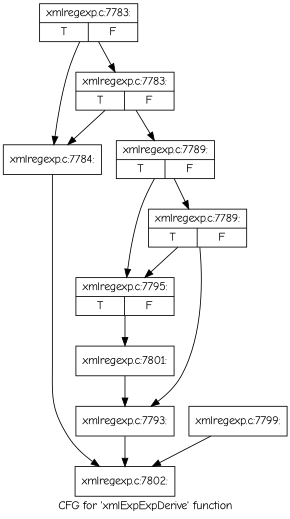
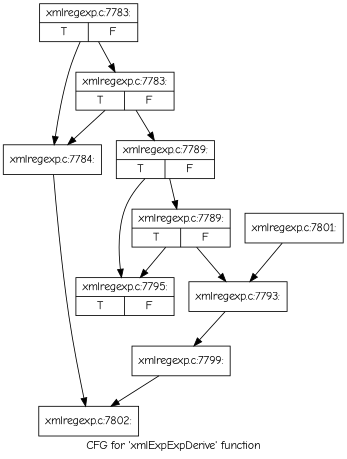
(125, 327) -> none
(125, 447) -> (212, 326)
